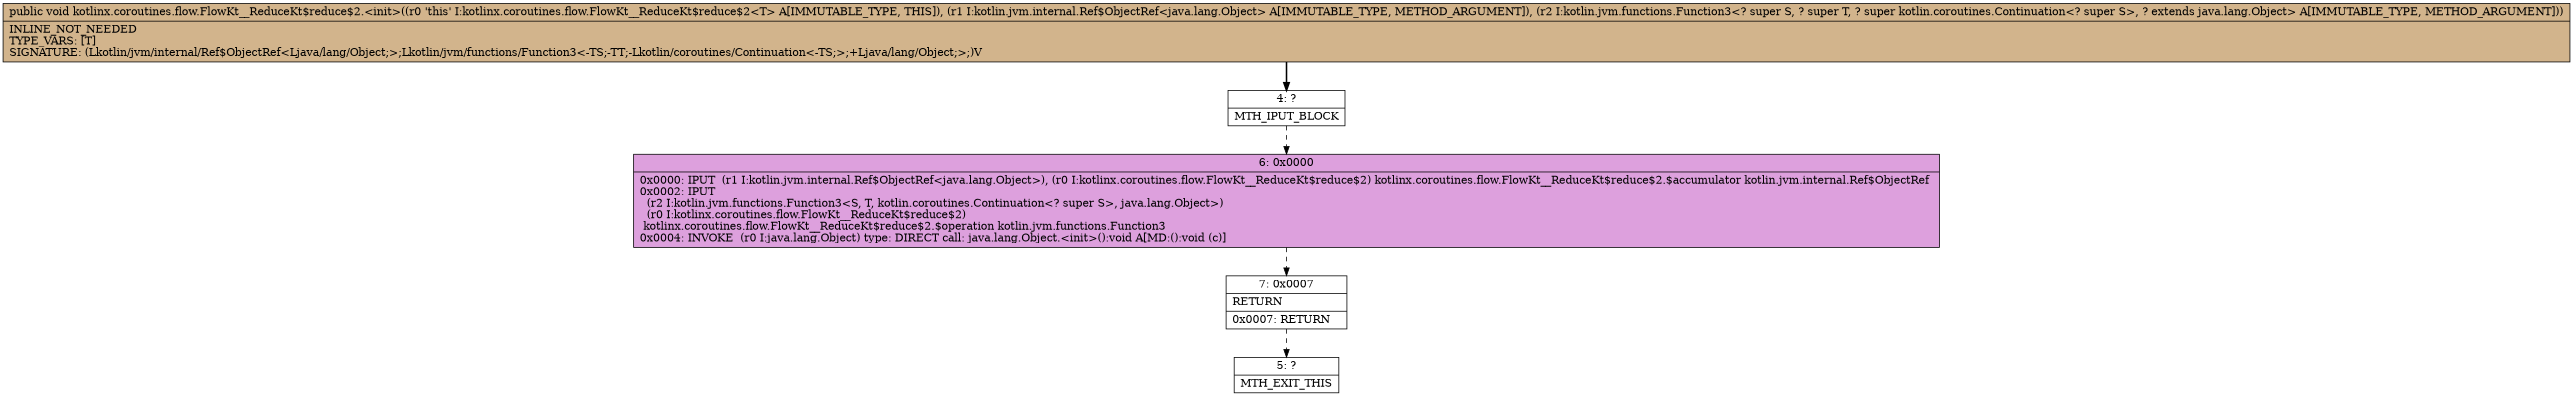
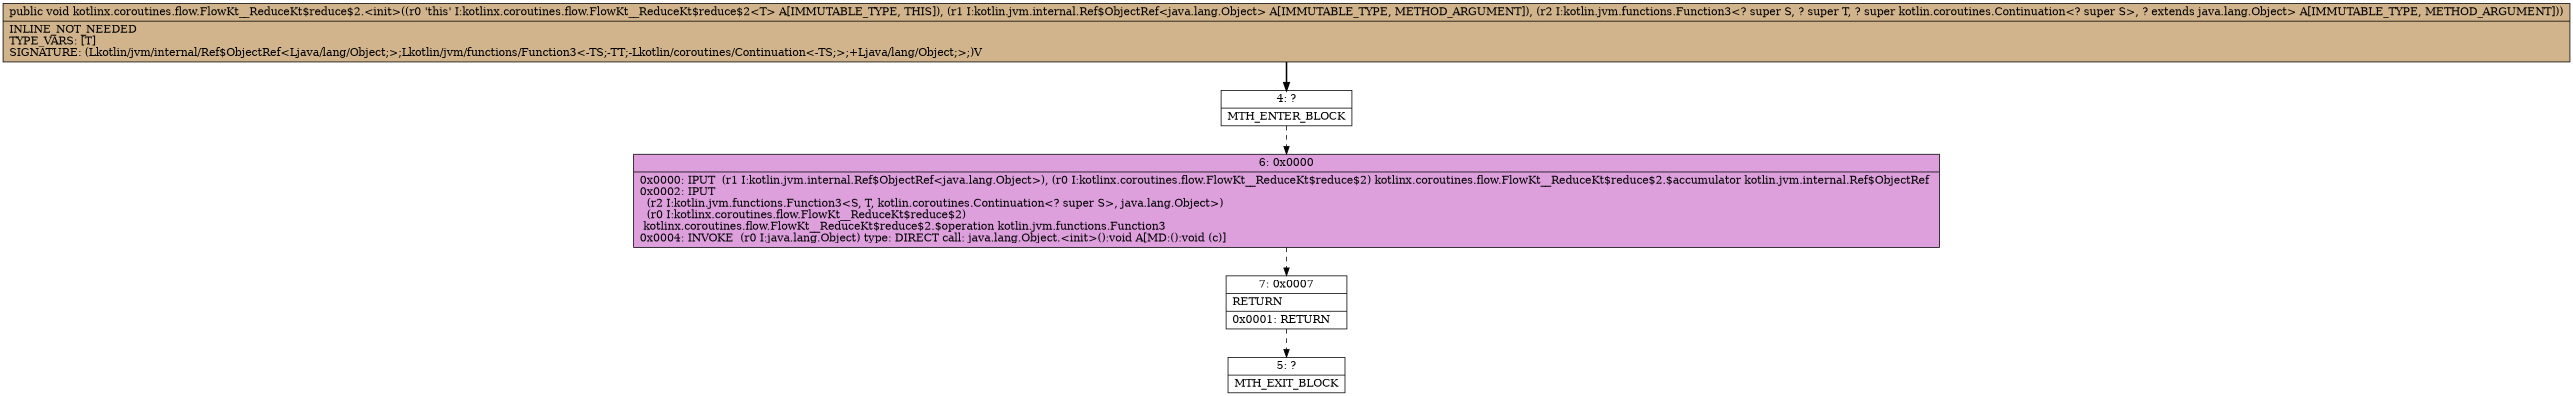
(1287, 117) -> (1287, 117)
(1287, 320) -> (1287, 320)
(1287, 384) -> (1287, 384)
